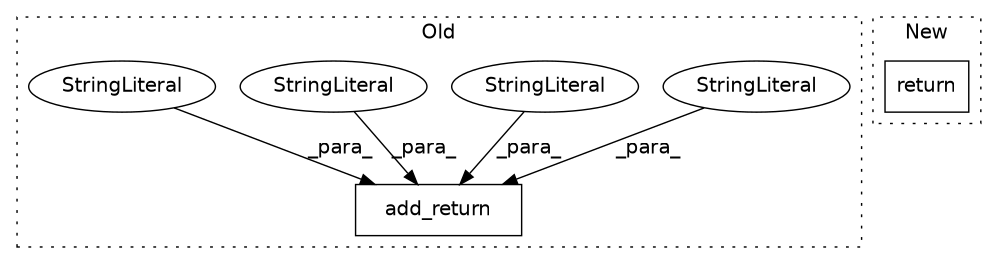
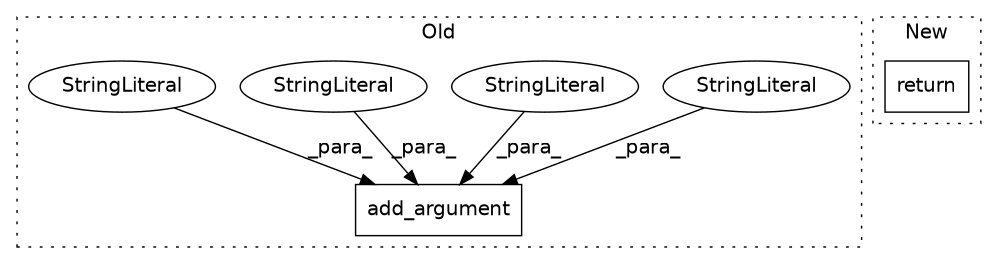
(439, 210) -> (439, 210)
